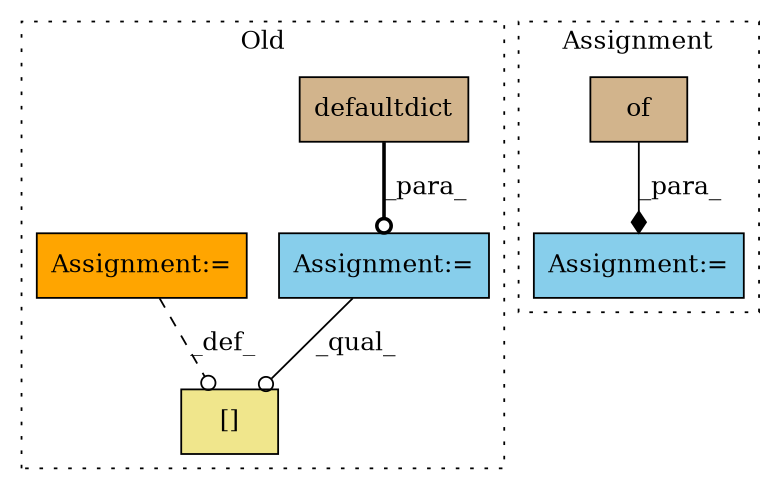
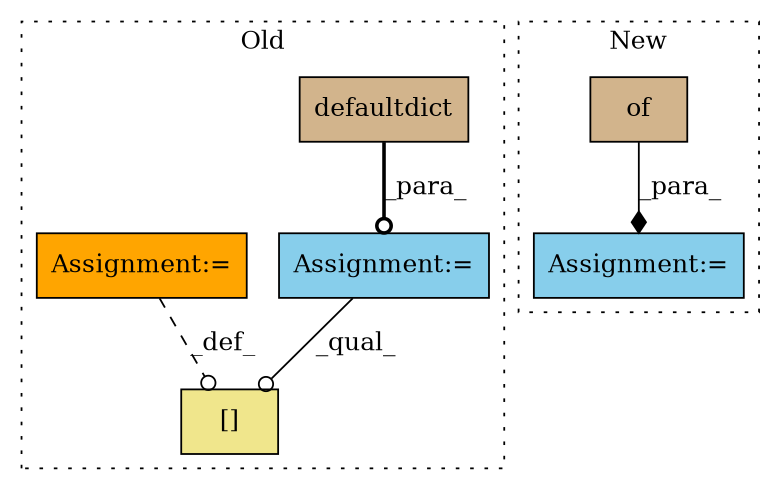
(639, 42) -> (639, 42)
